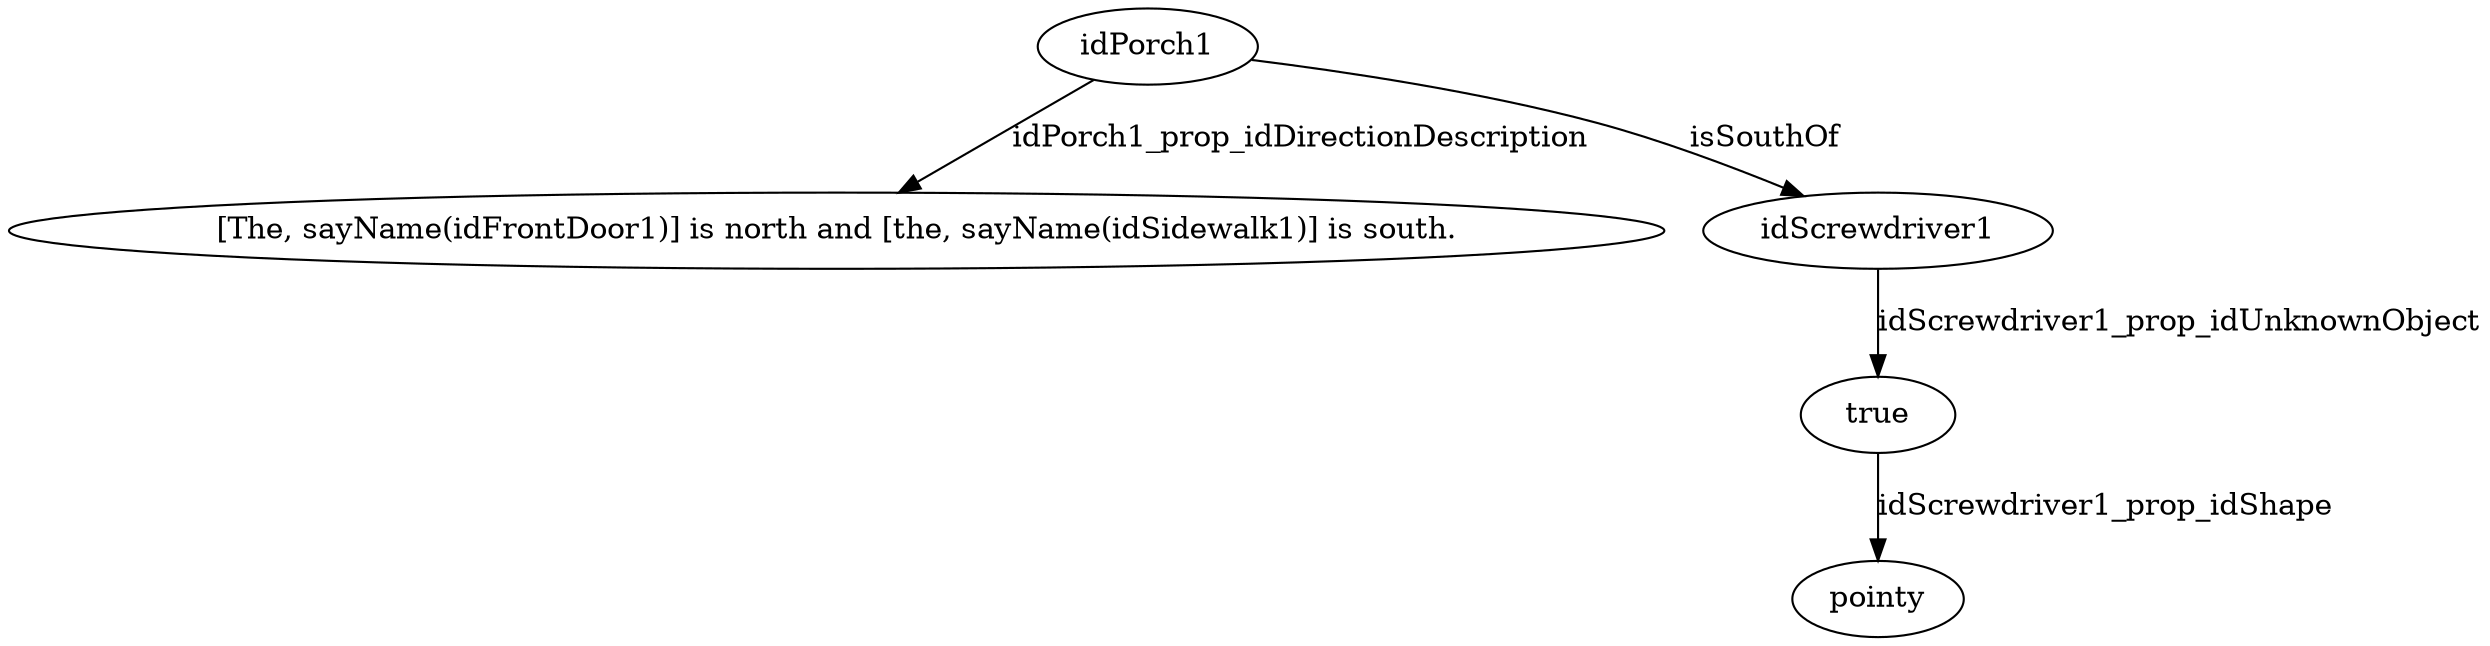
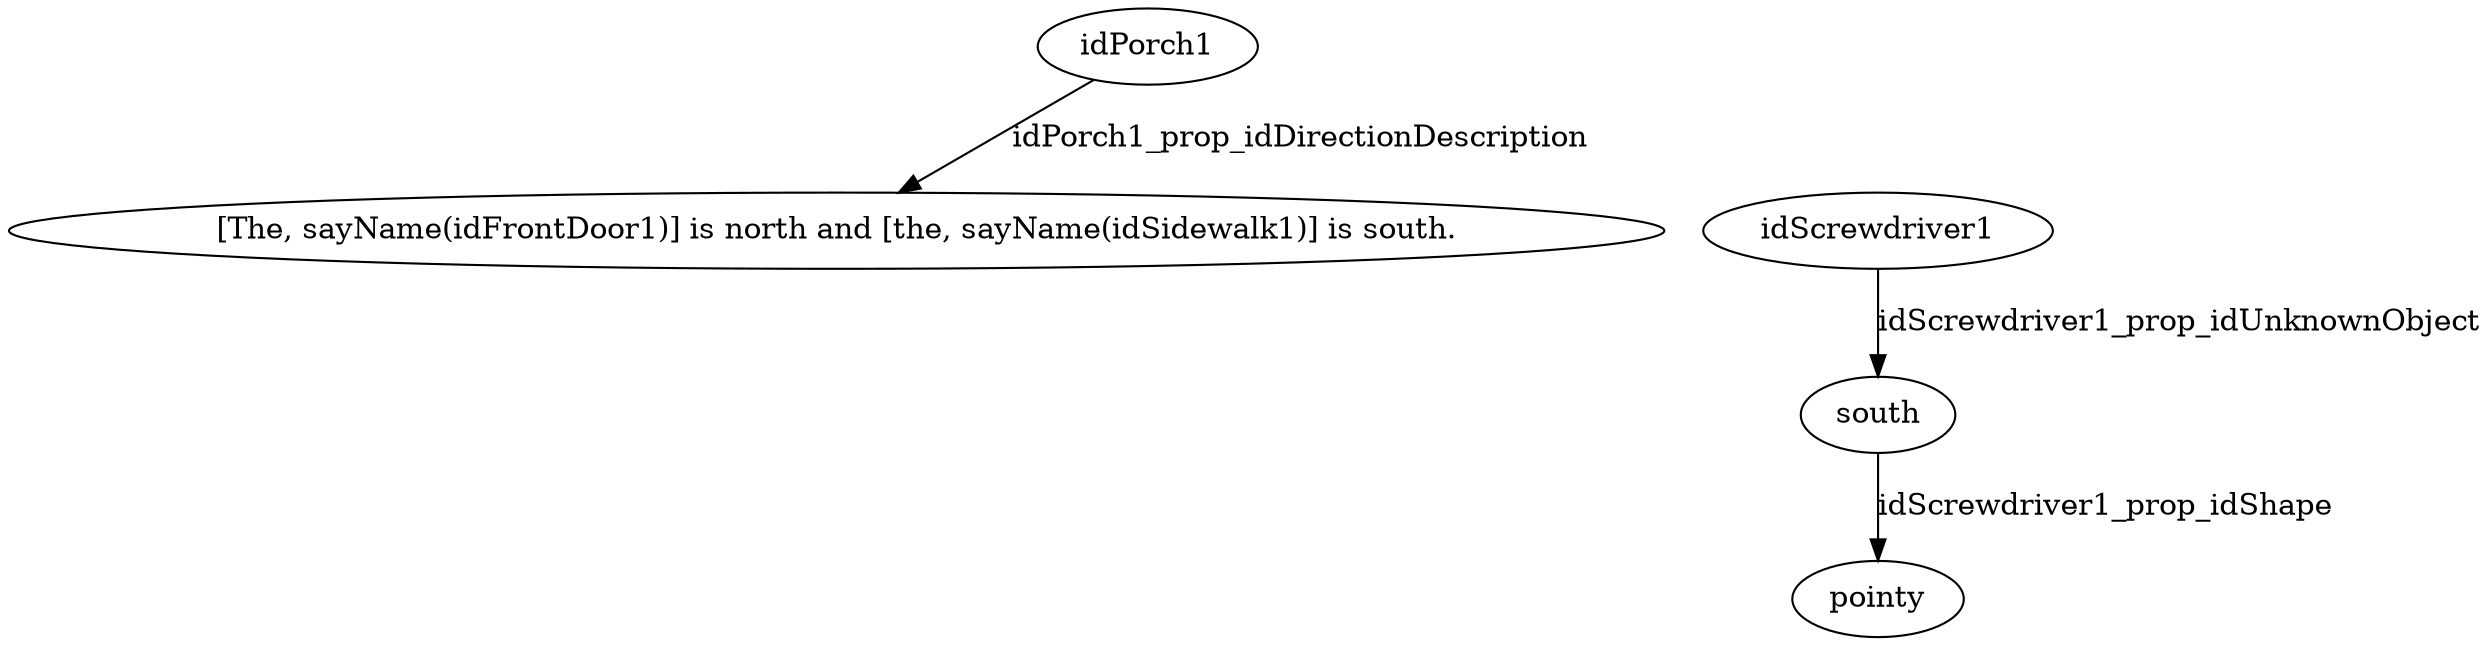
(1522, 105) -> none
(1878, 415) -> (1878, 415)
